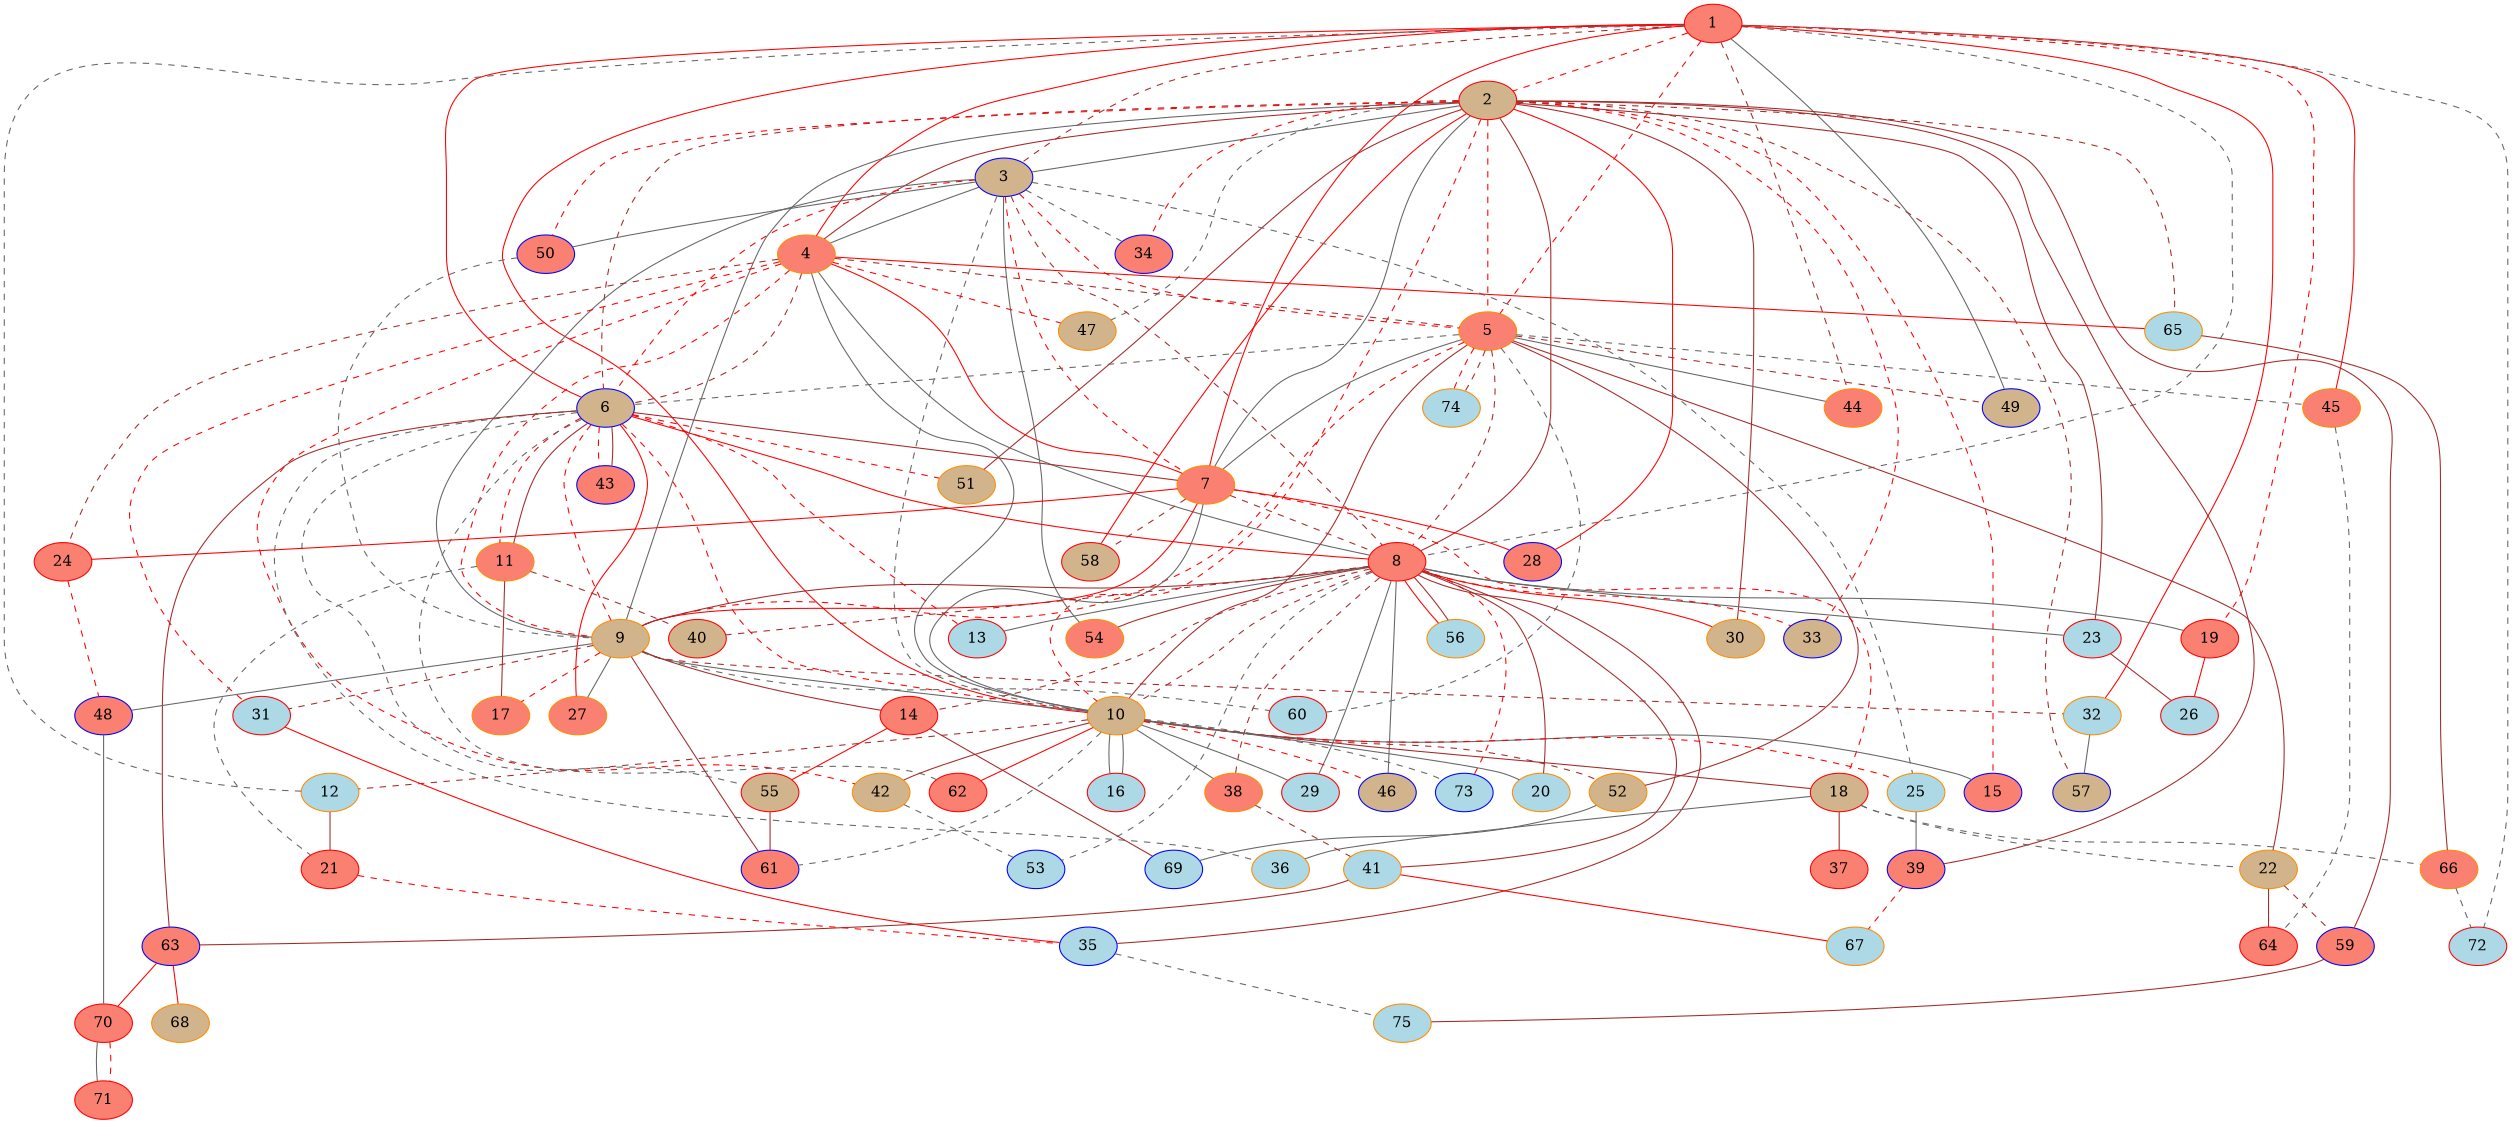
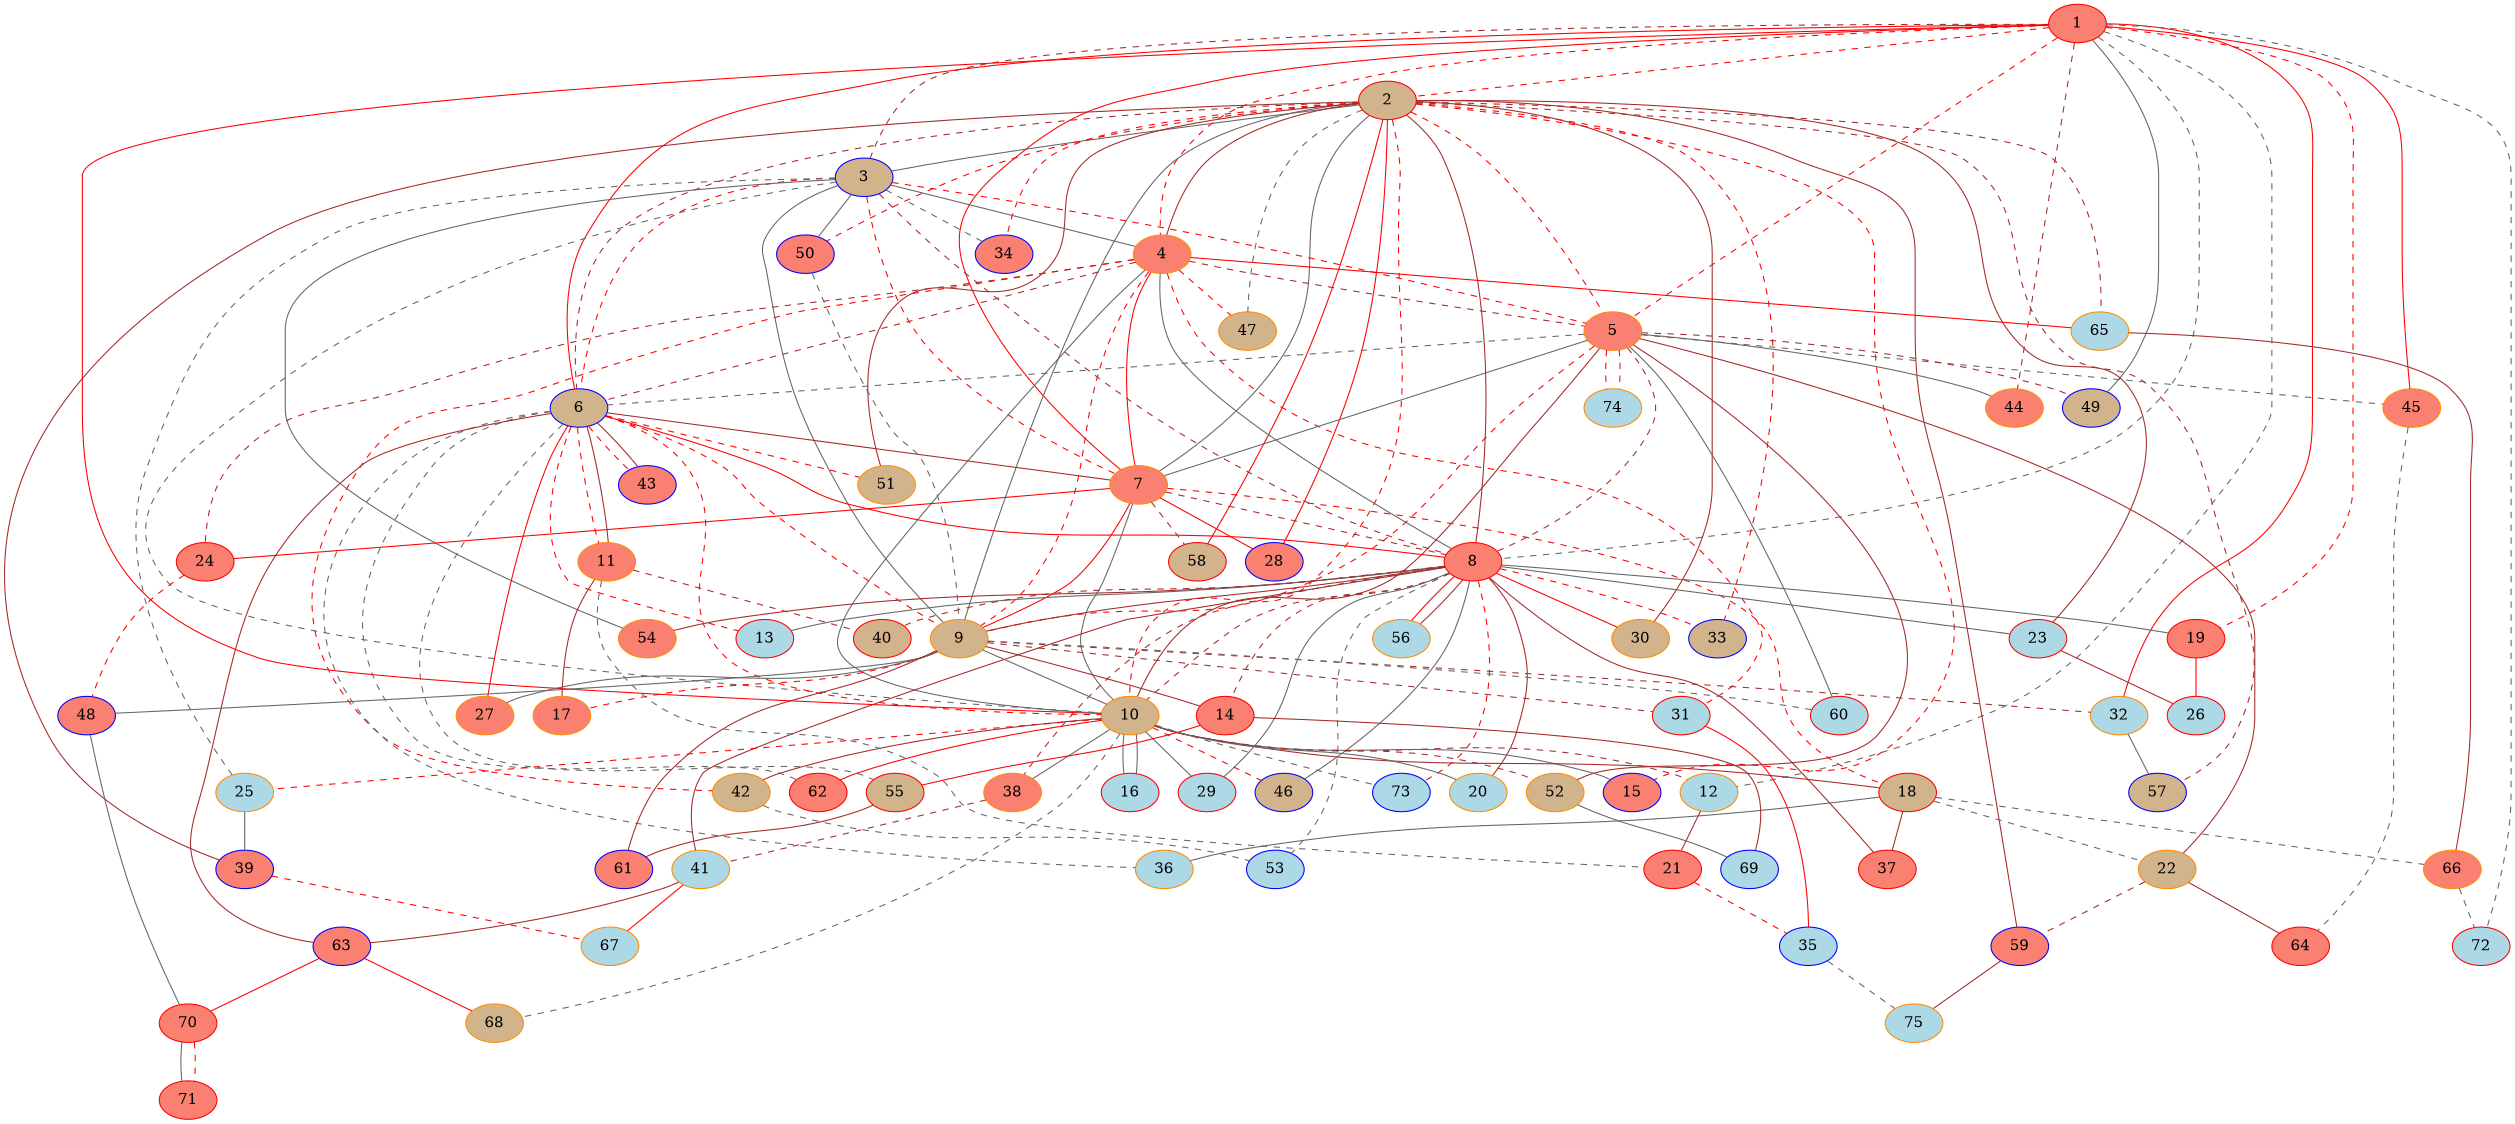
(1223, 56) -> (1562, 53)
(1573, 572) -> (1745, 513)
(970, 823) -> (845, 921)
(1610, 856) -> (1731, 705)
